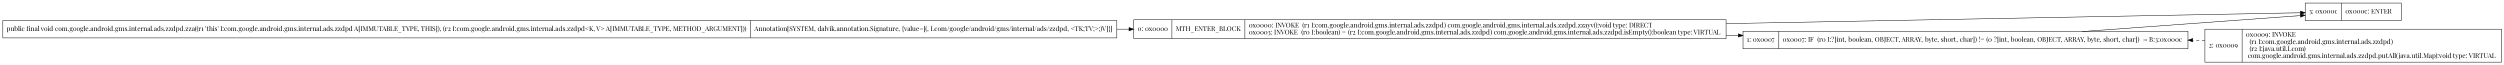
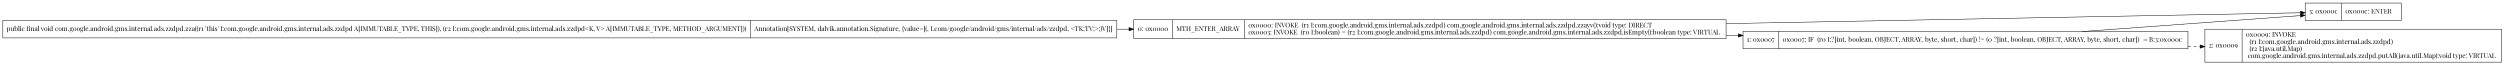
(1208, 29) -> (1208, 29)
(2199, 40) -> (2194, 46)
(2276, 49) -> (2274, 49)
